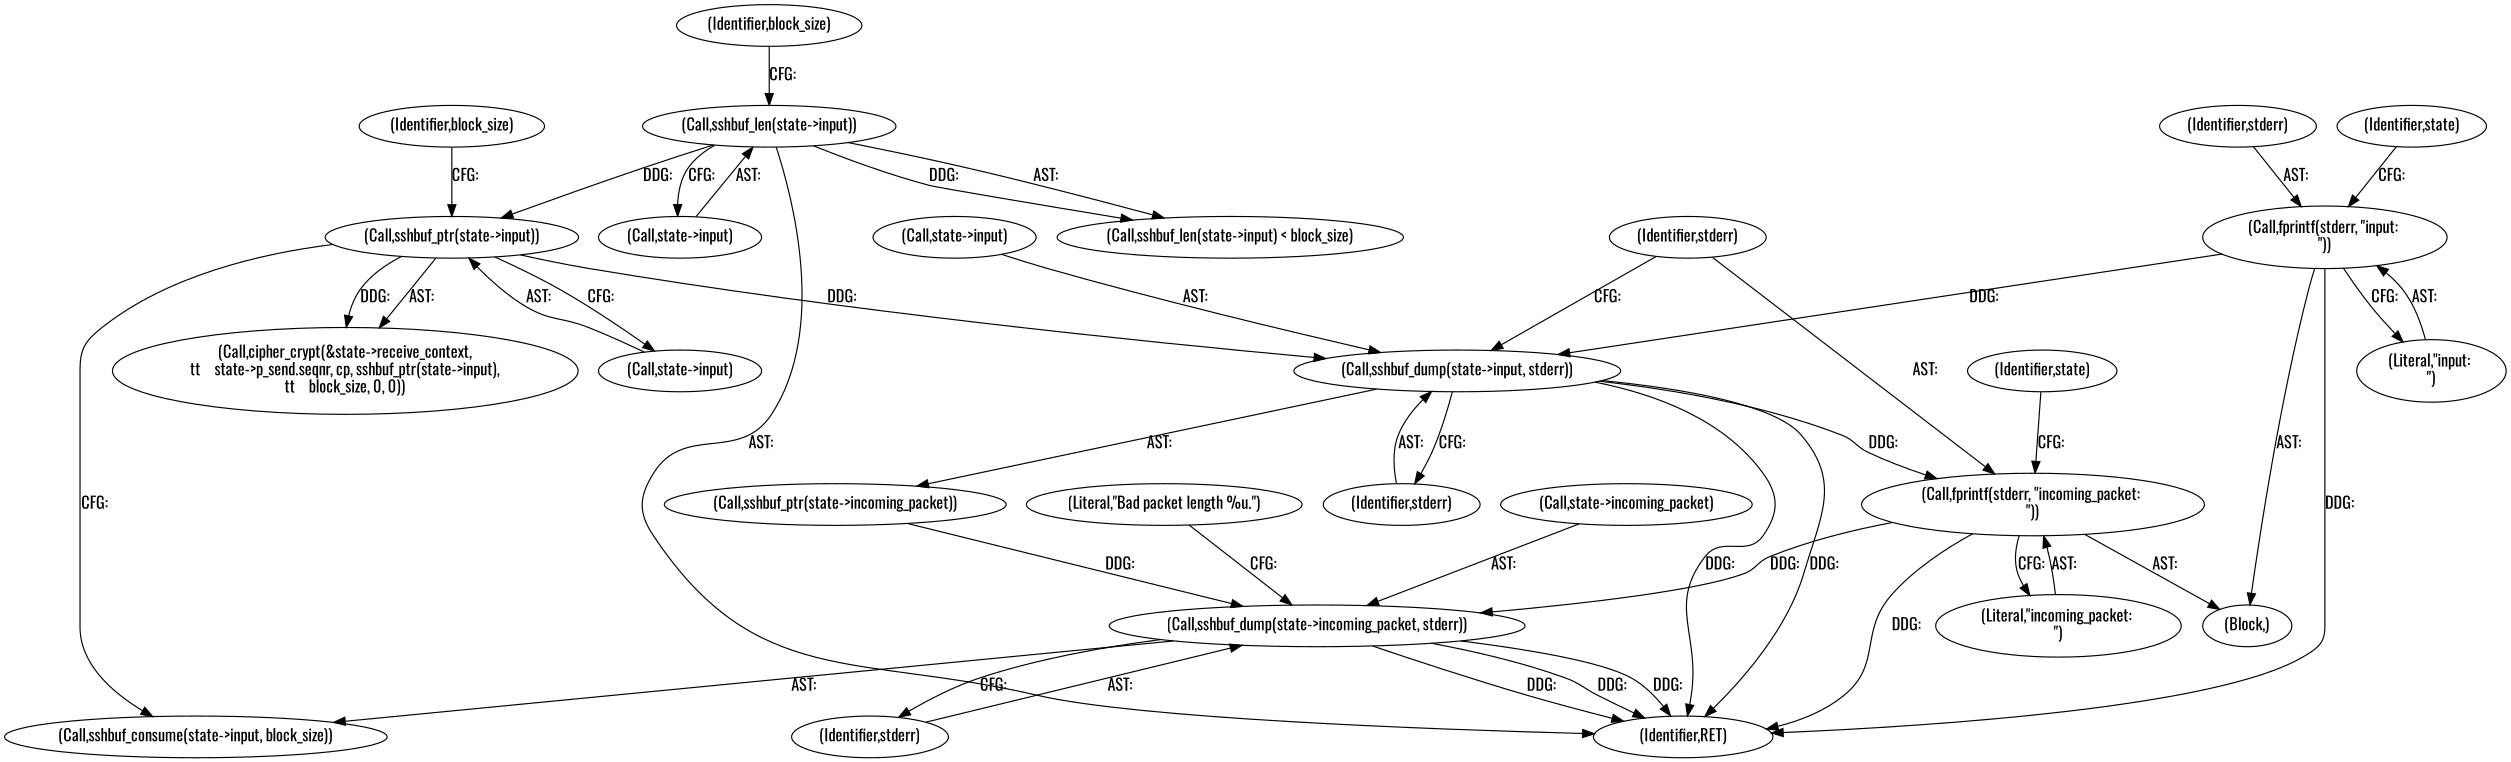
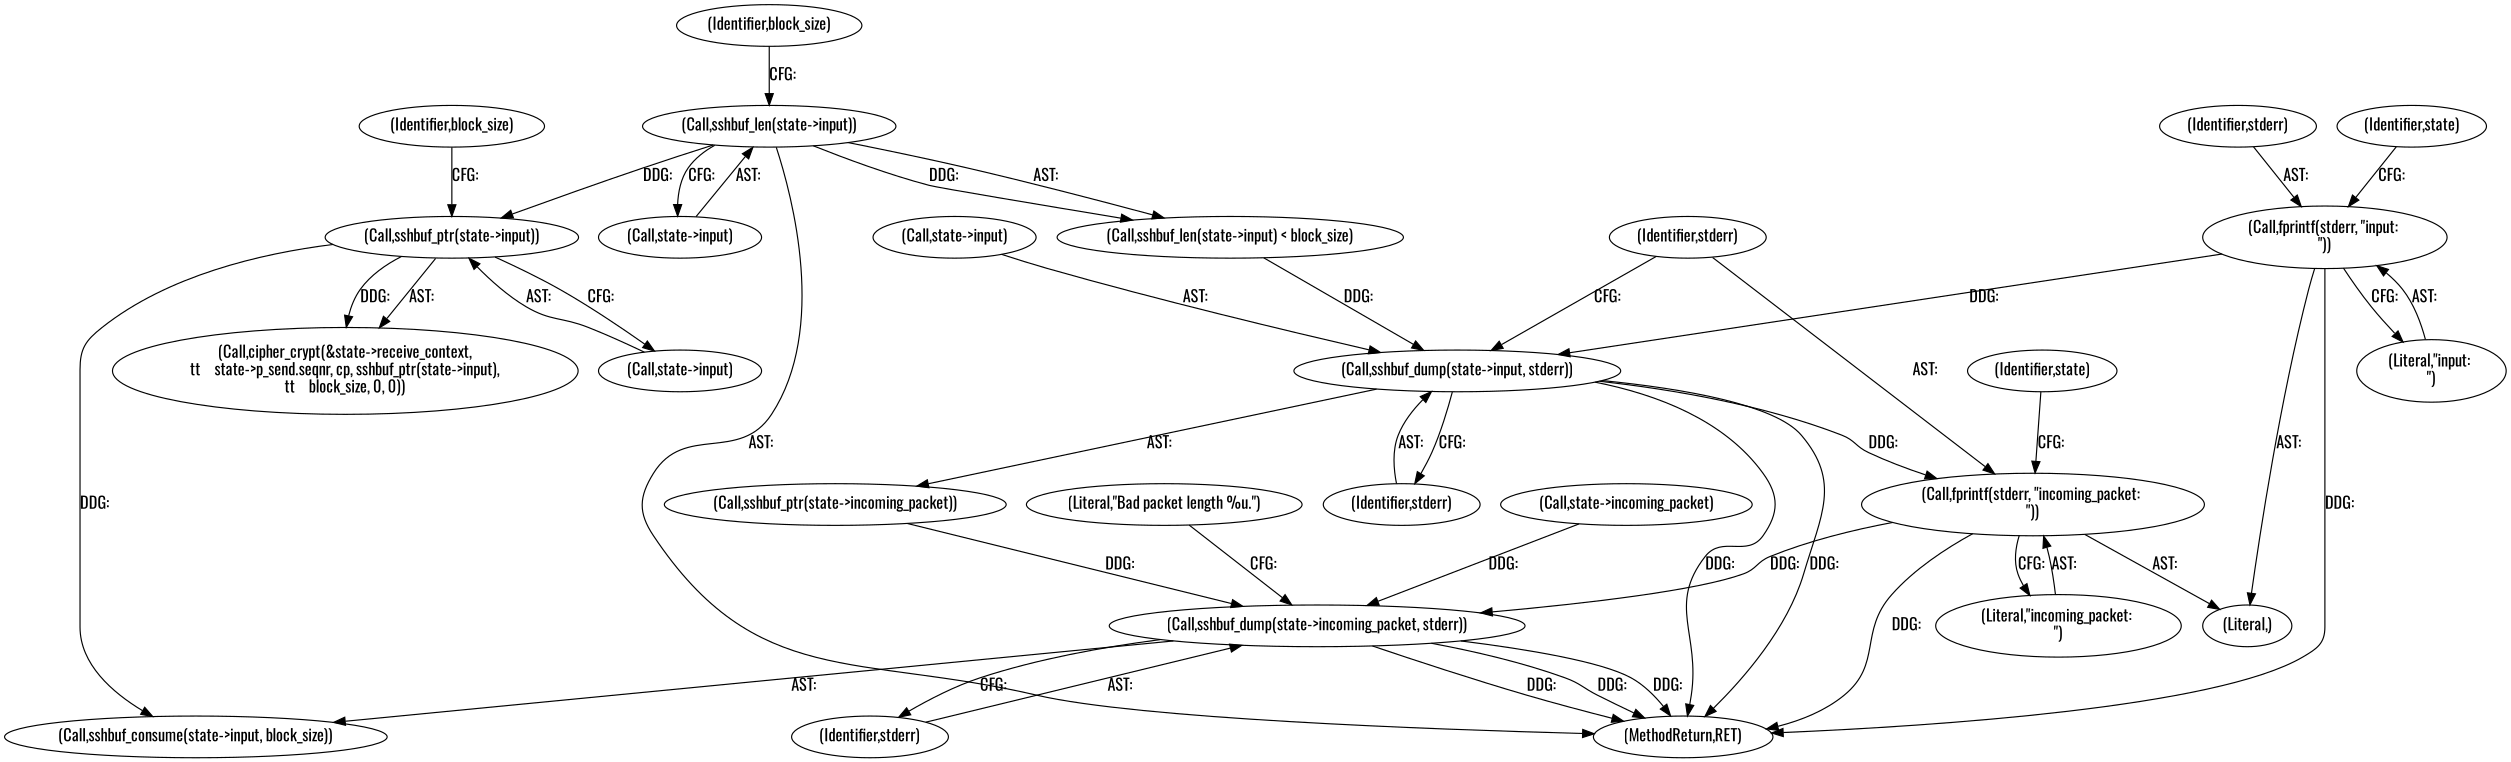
(916, 315) -> (1339, 301)
(97, 505) -> (97, 505)
(1505, 565) -> (1505, 565)
(2247, 626) -> (2247, 626)
(1683, 737) -> (1683, 737)
